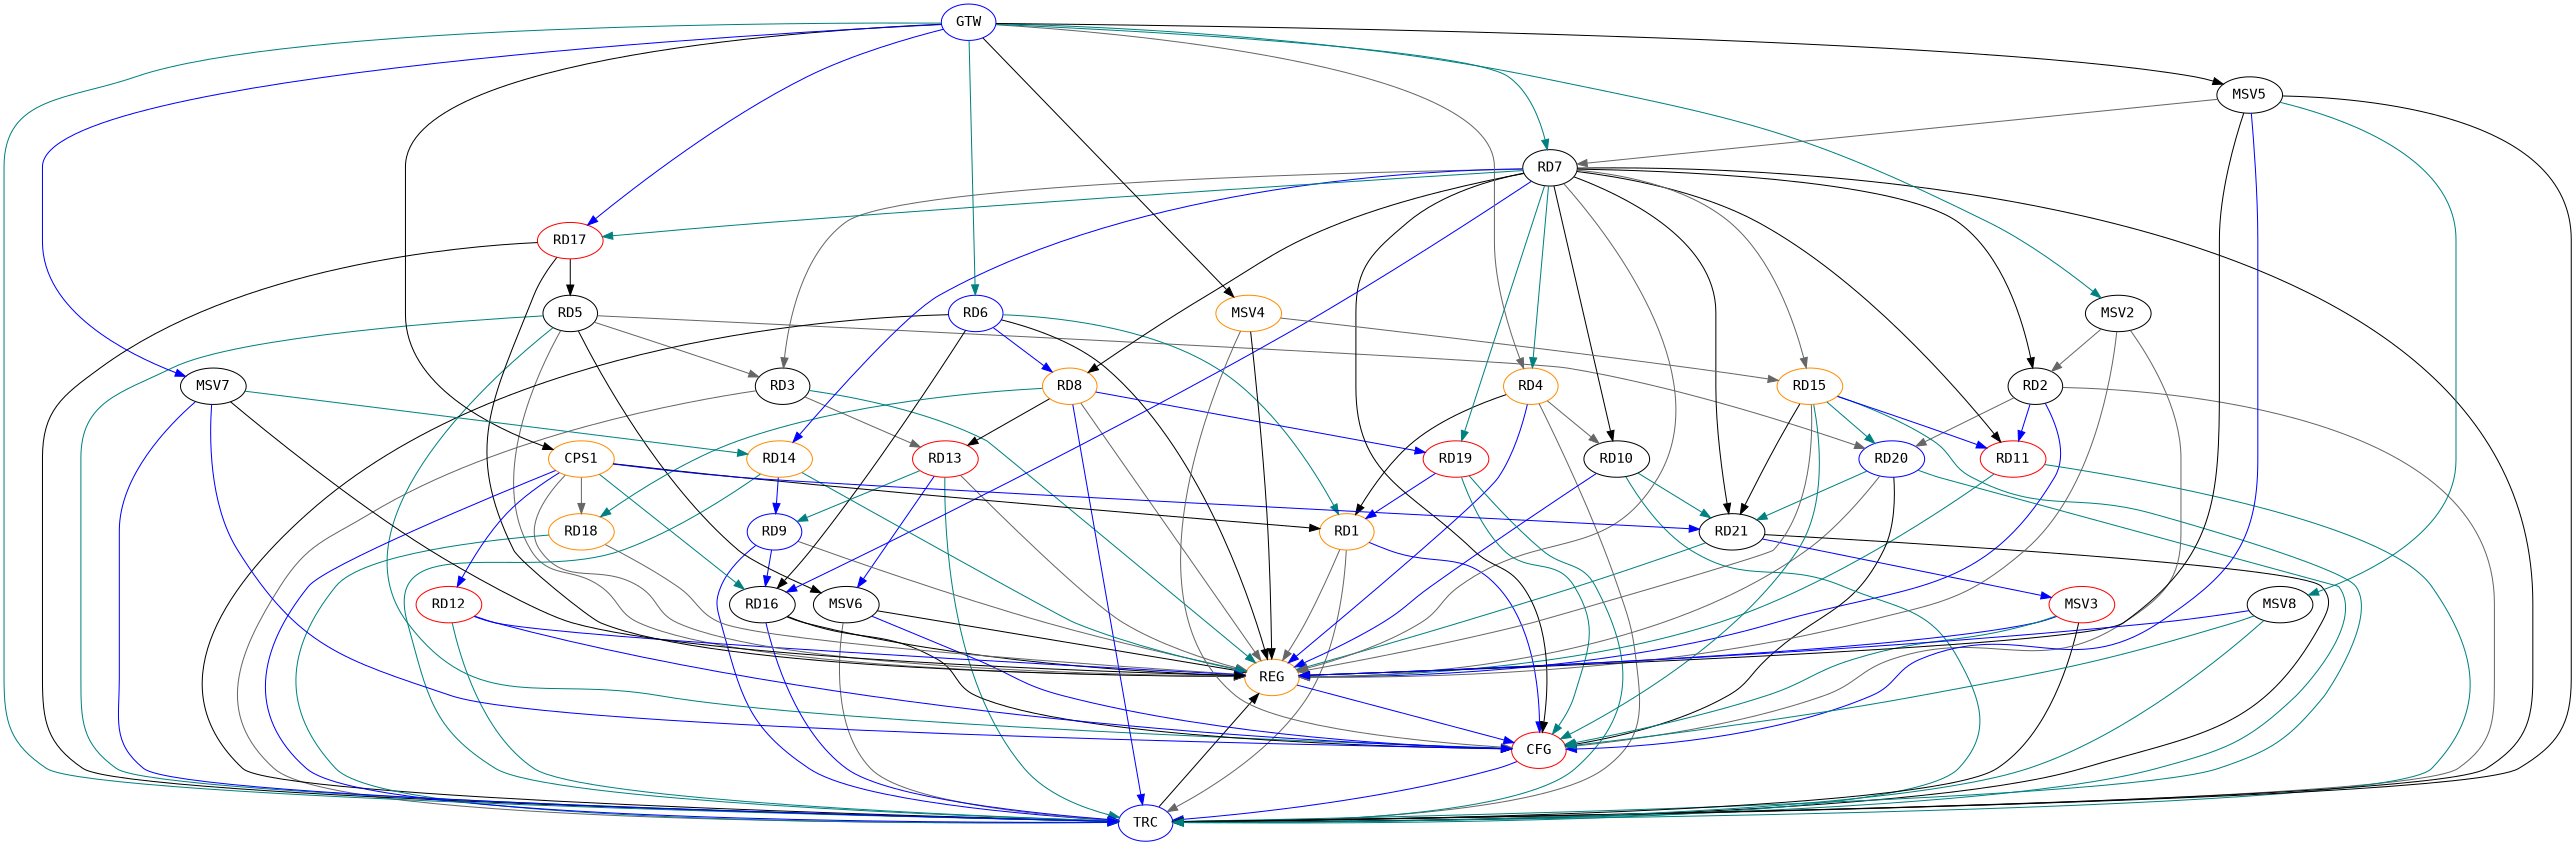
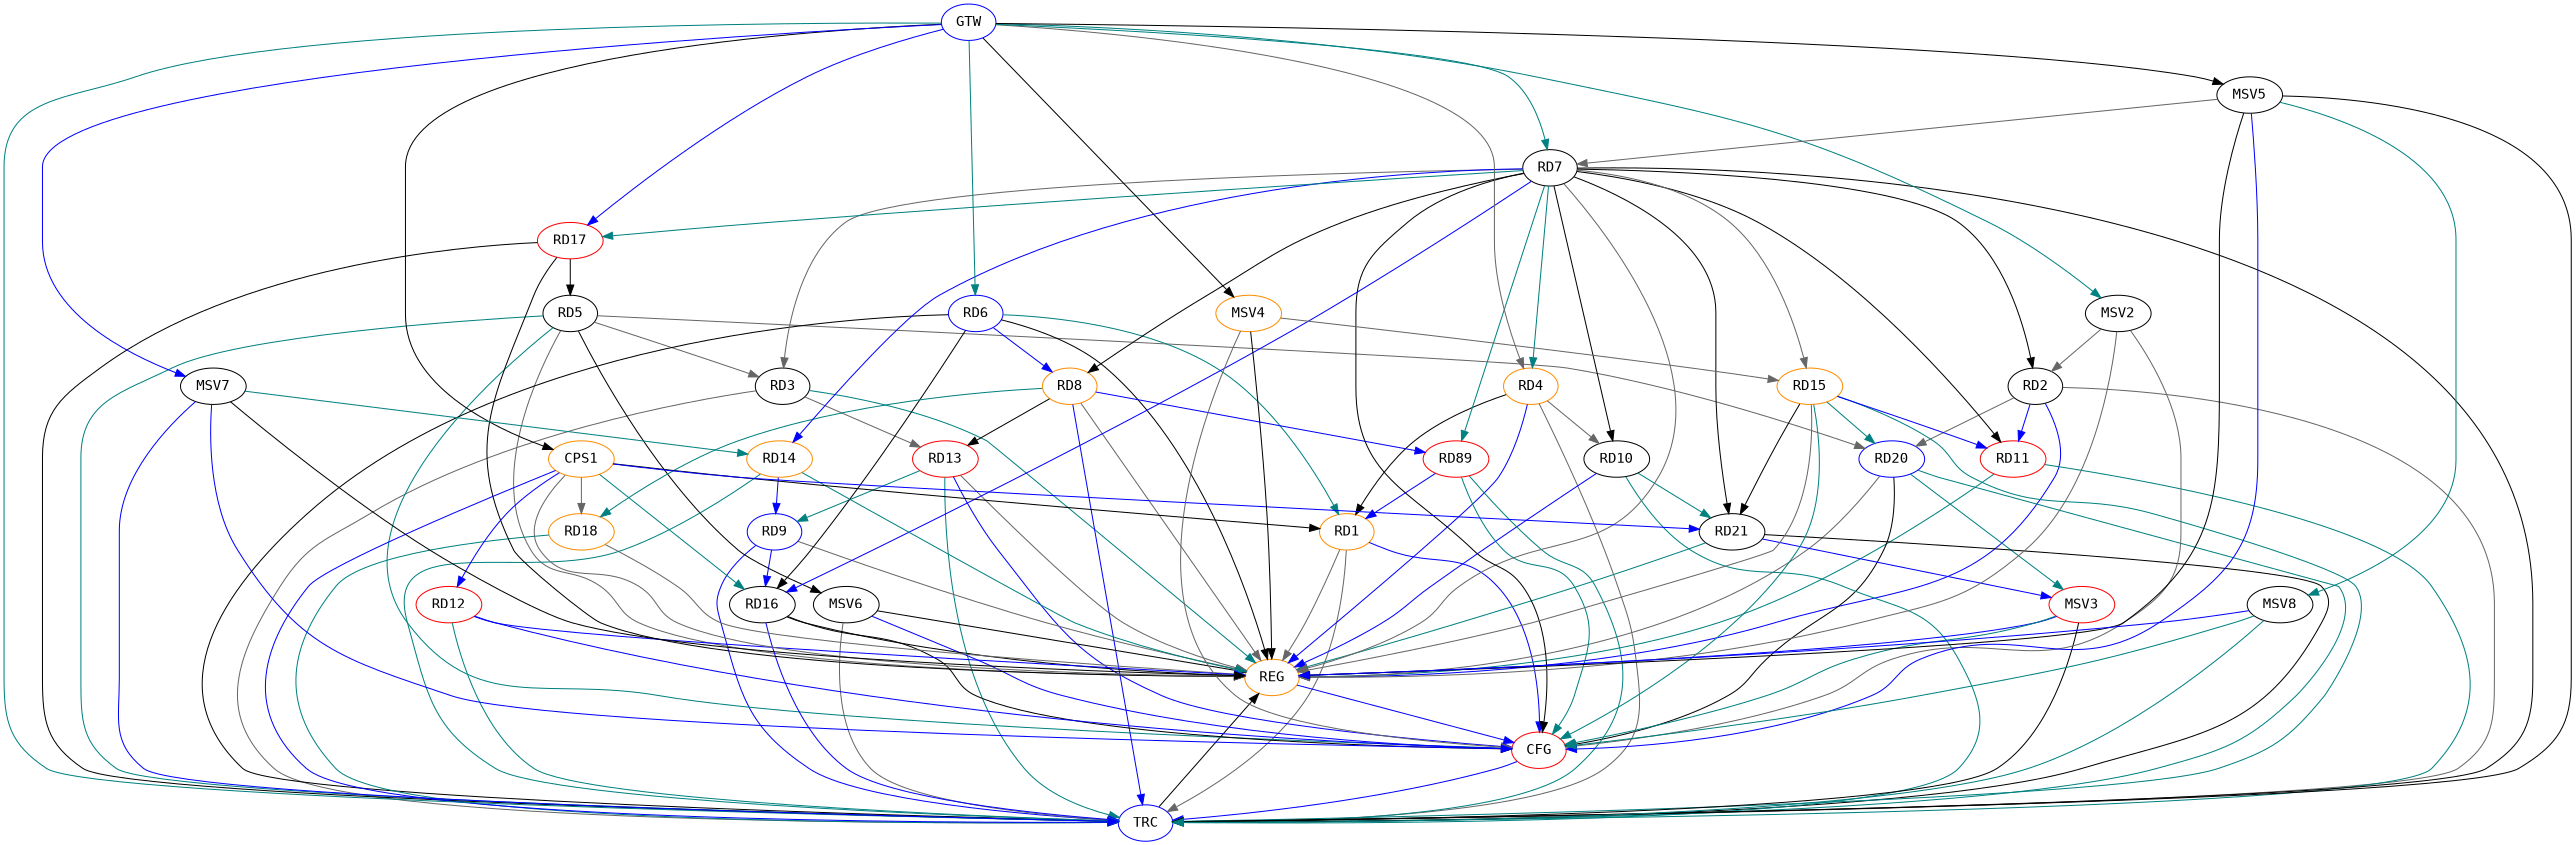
(1456, 459) -> (1456, 459)
(1824, 490) -> (1983, 529)
(904, 520) -> (1179, 701)
